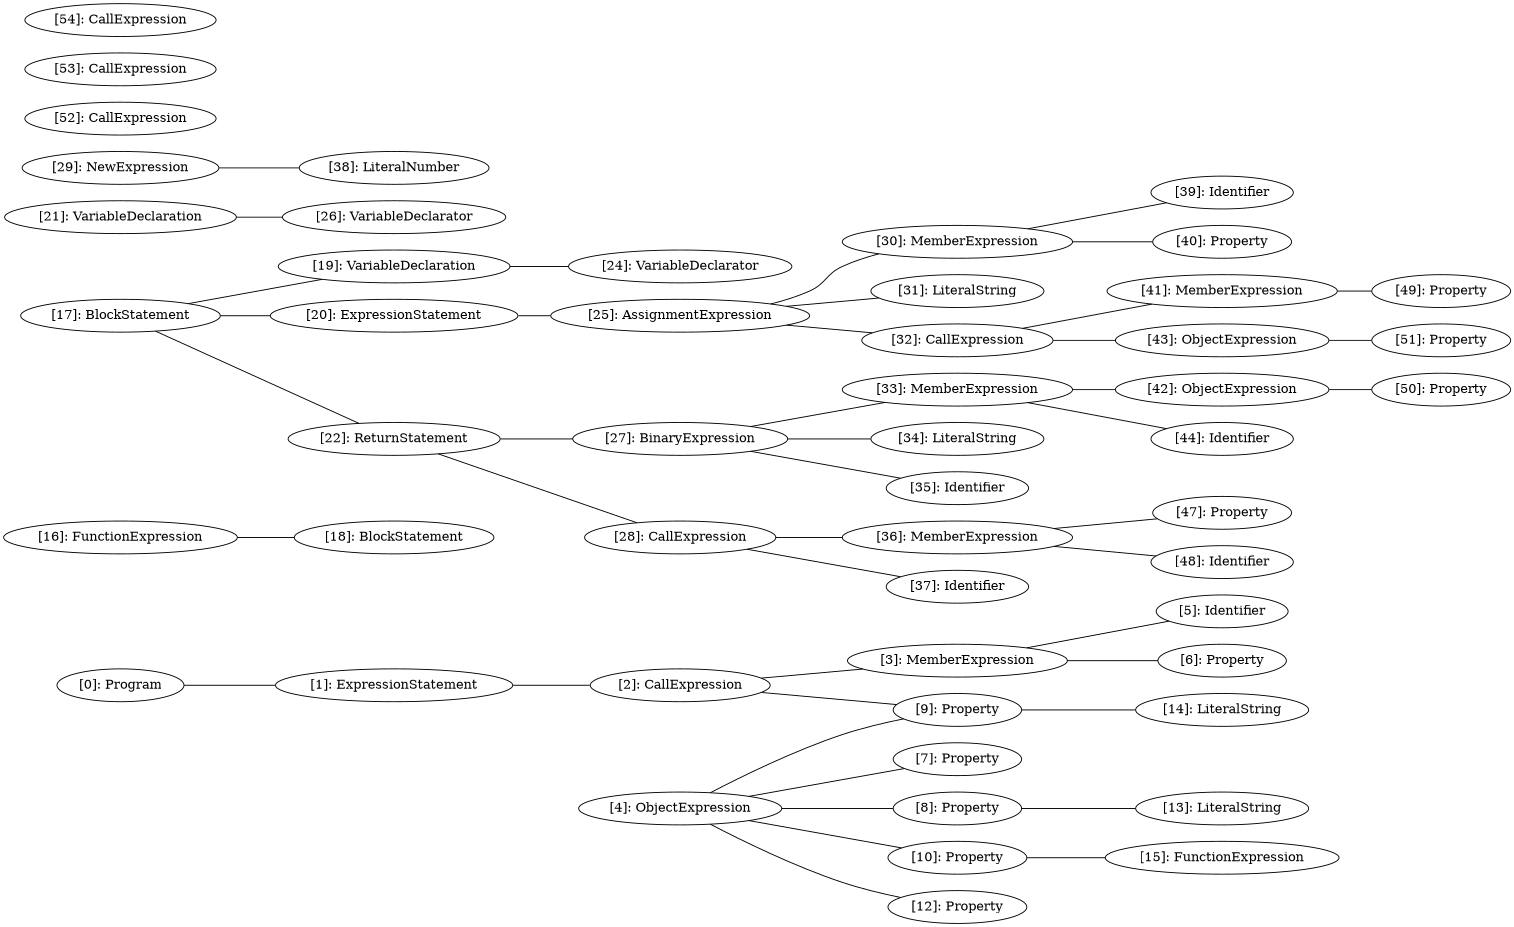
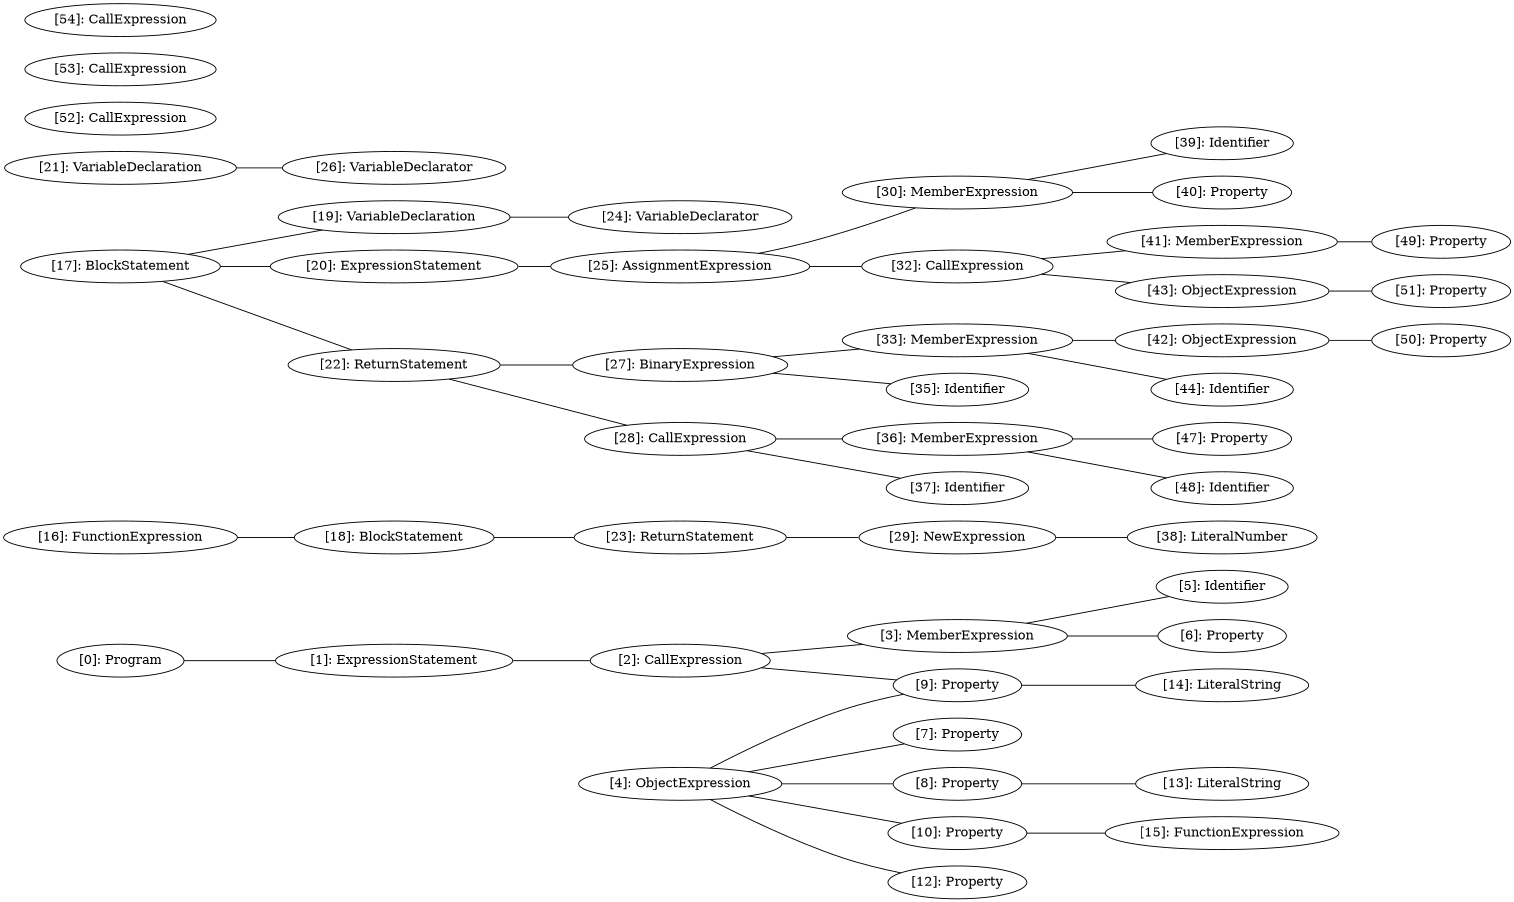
(957, 291) -> none
(957, 439) -> none
none -> (680, 537)
